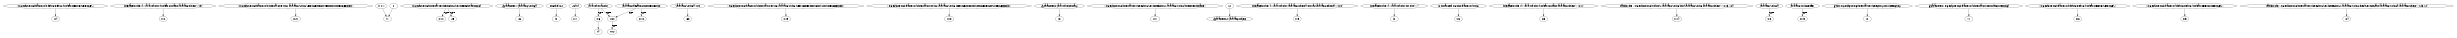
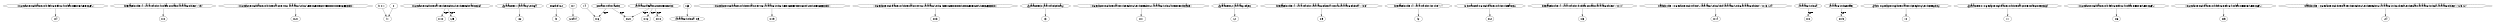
(598, 6) -> (608, 6)
(1458, 6) -> (1490, 6)
(575, 12) -> (573, 12)
(688, 12) -> (687, 12)
(1230, 12) -> (1235, 12)
(598, 25) -> (590, 12)
(612, 25) -> (650, 12)
